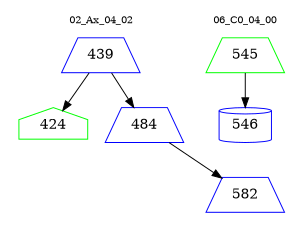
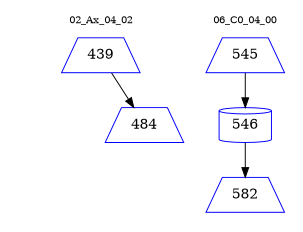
(245, 55) -> (245, 55)
(53, 125) -> none
(191, 158) -> (245, 155)
